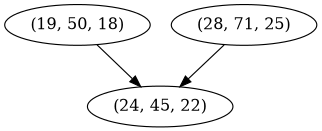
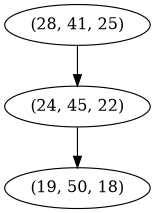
(244, 25) -> (77, 25)
(115, 62) -> (77, 142)
